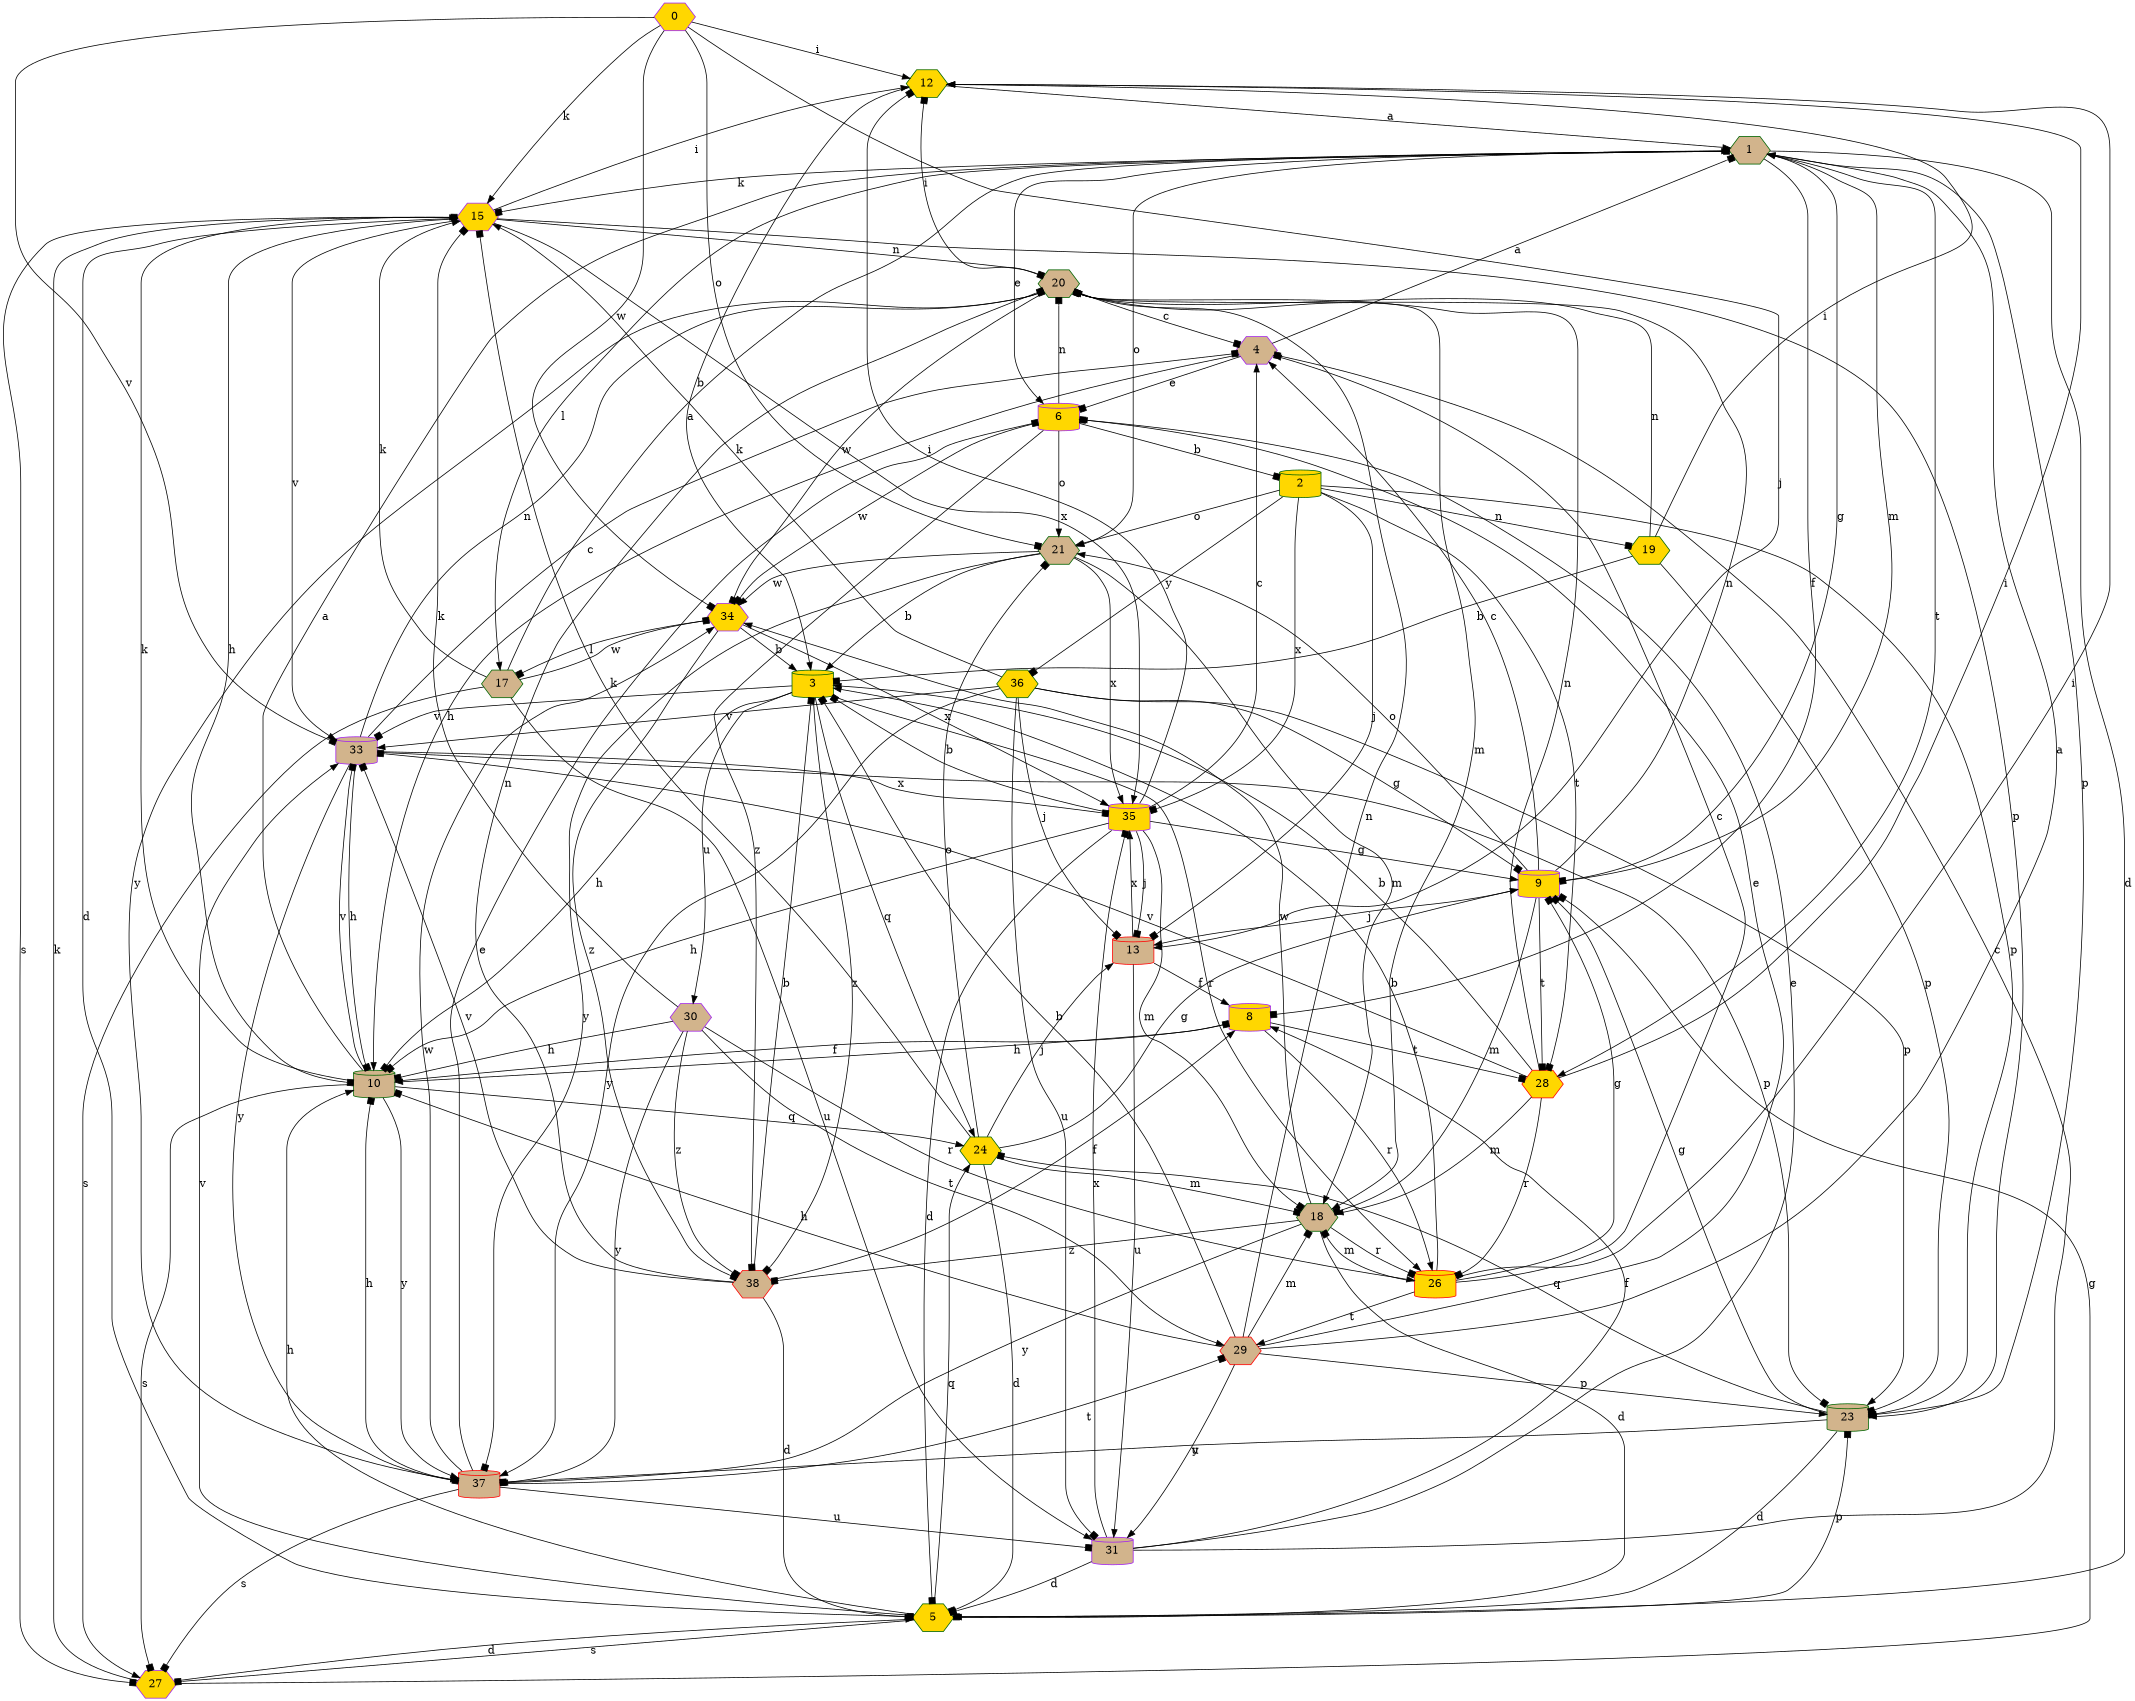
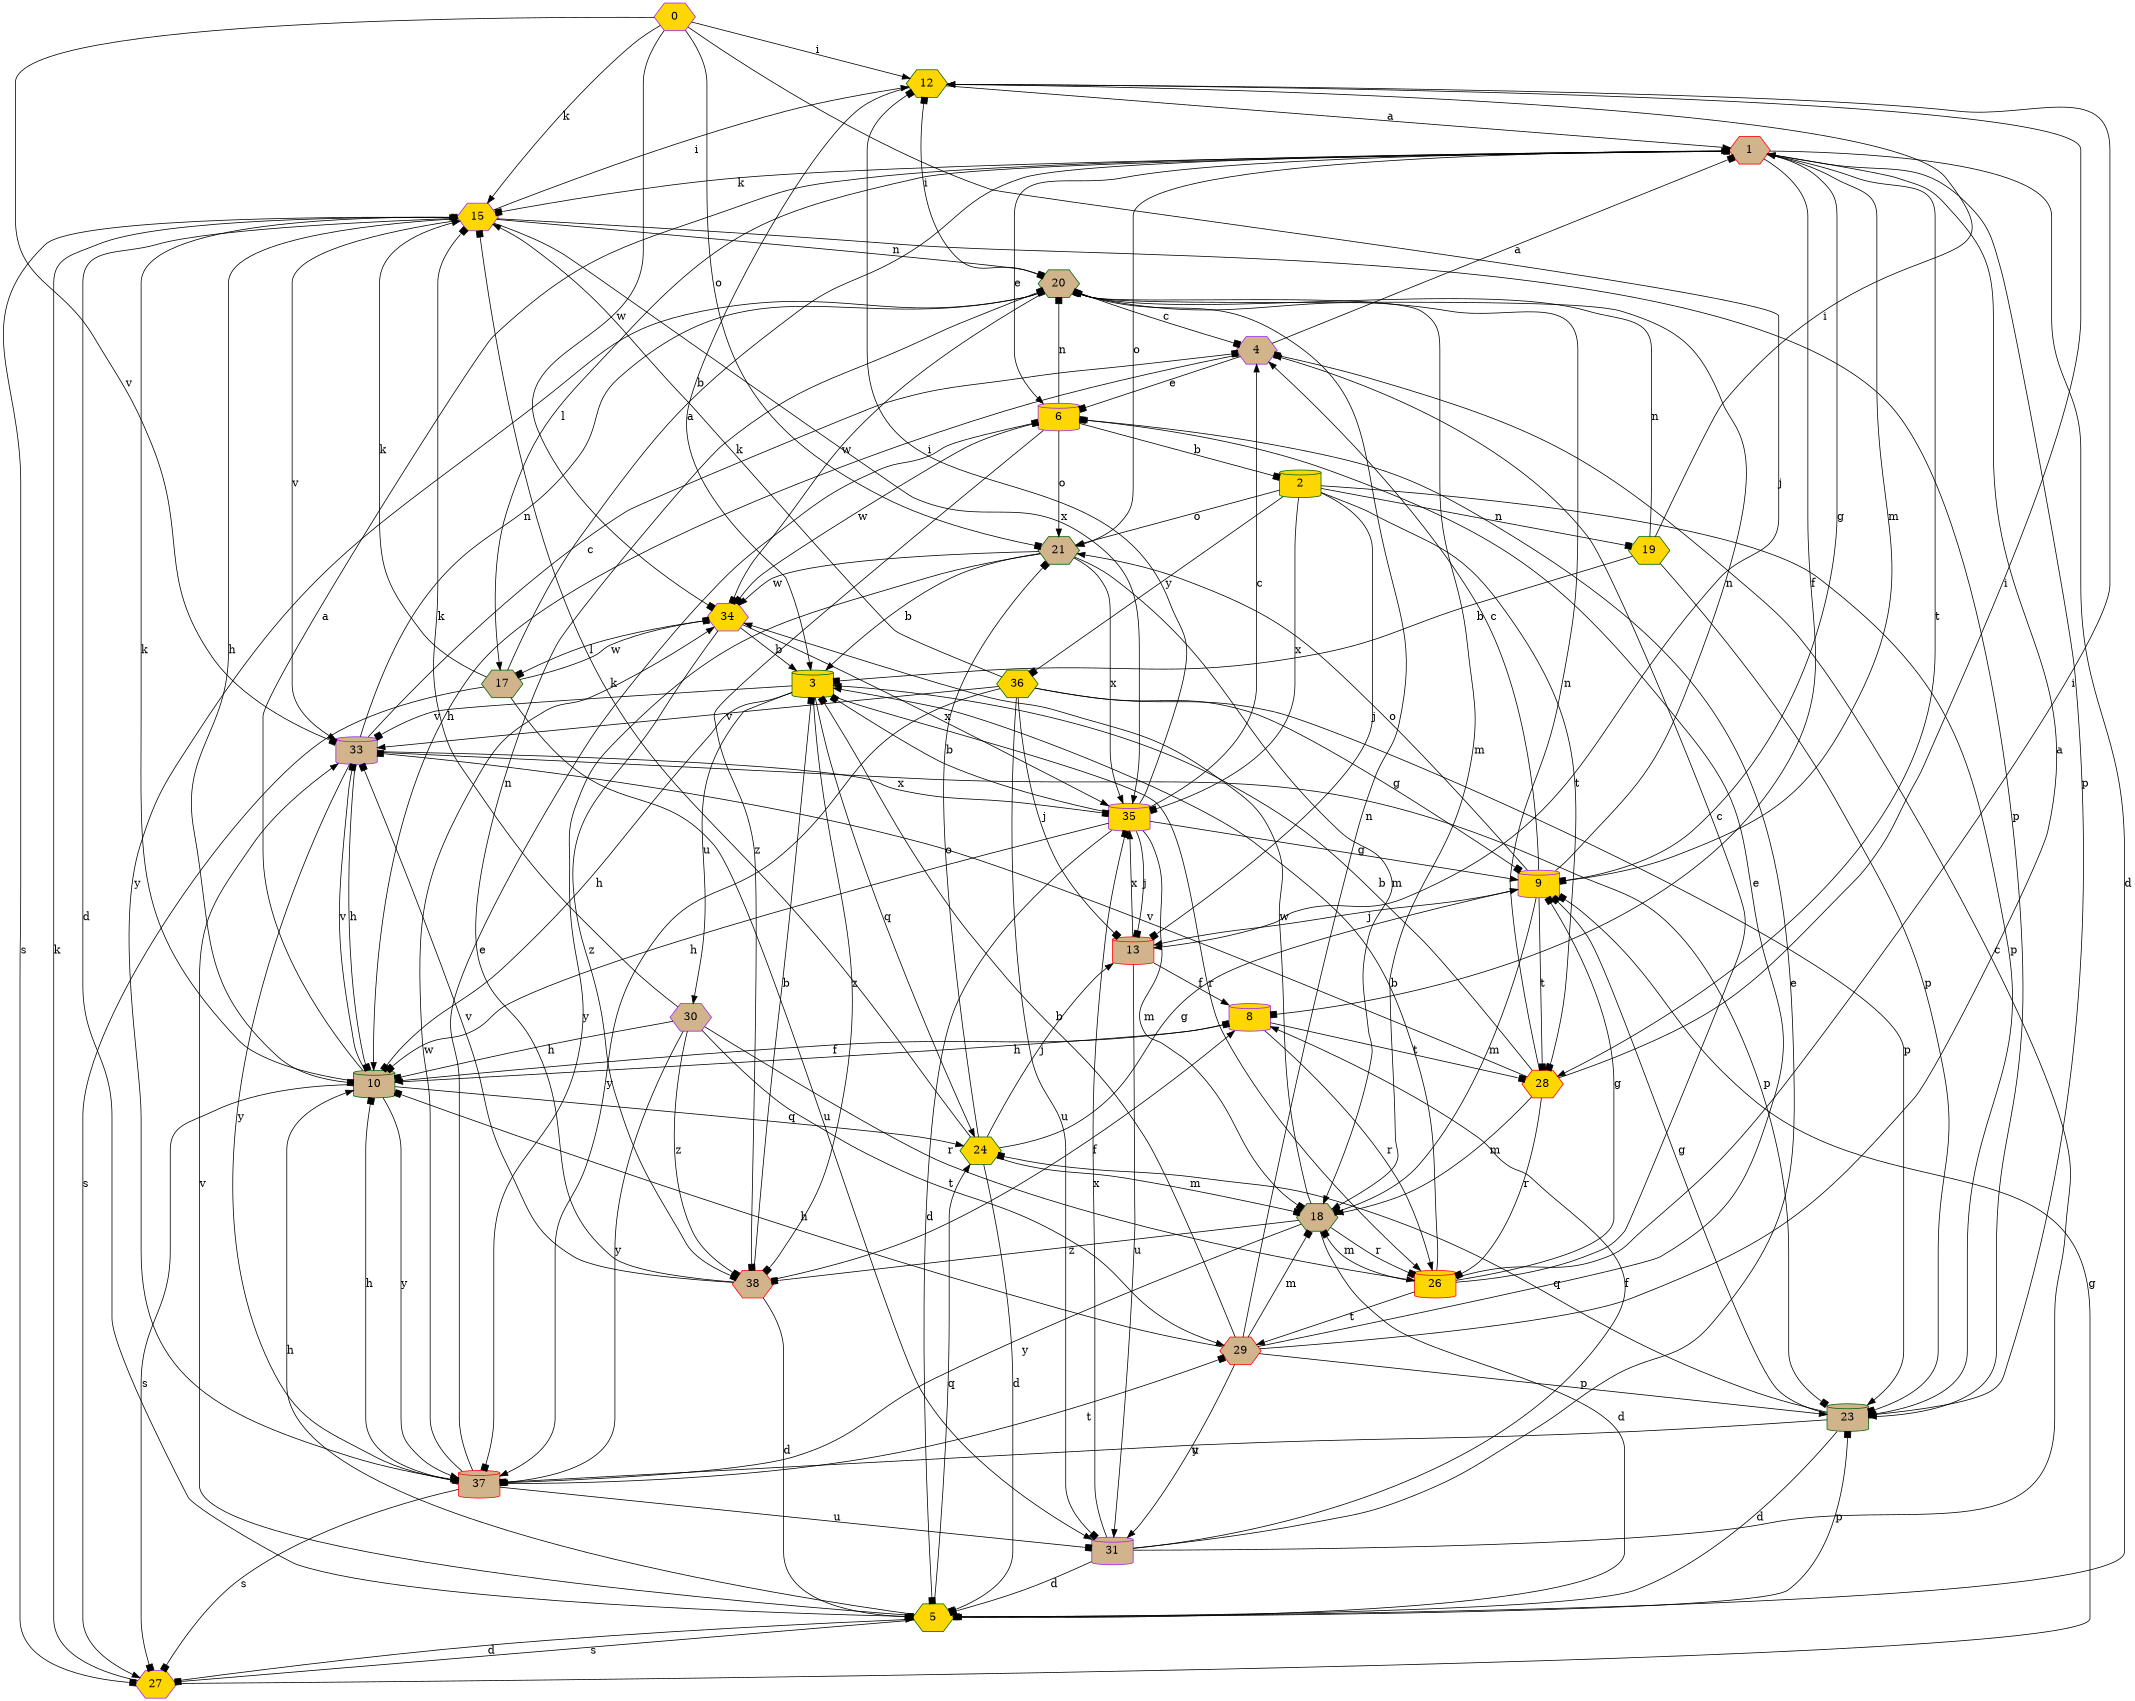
(1750, 150) -> (1750, 150)
